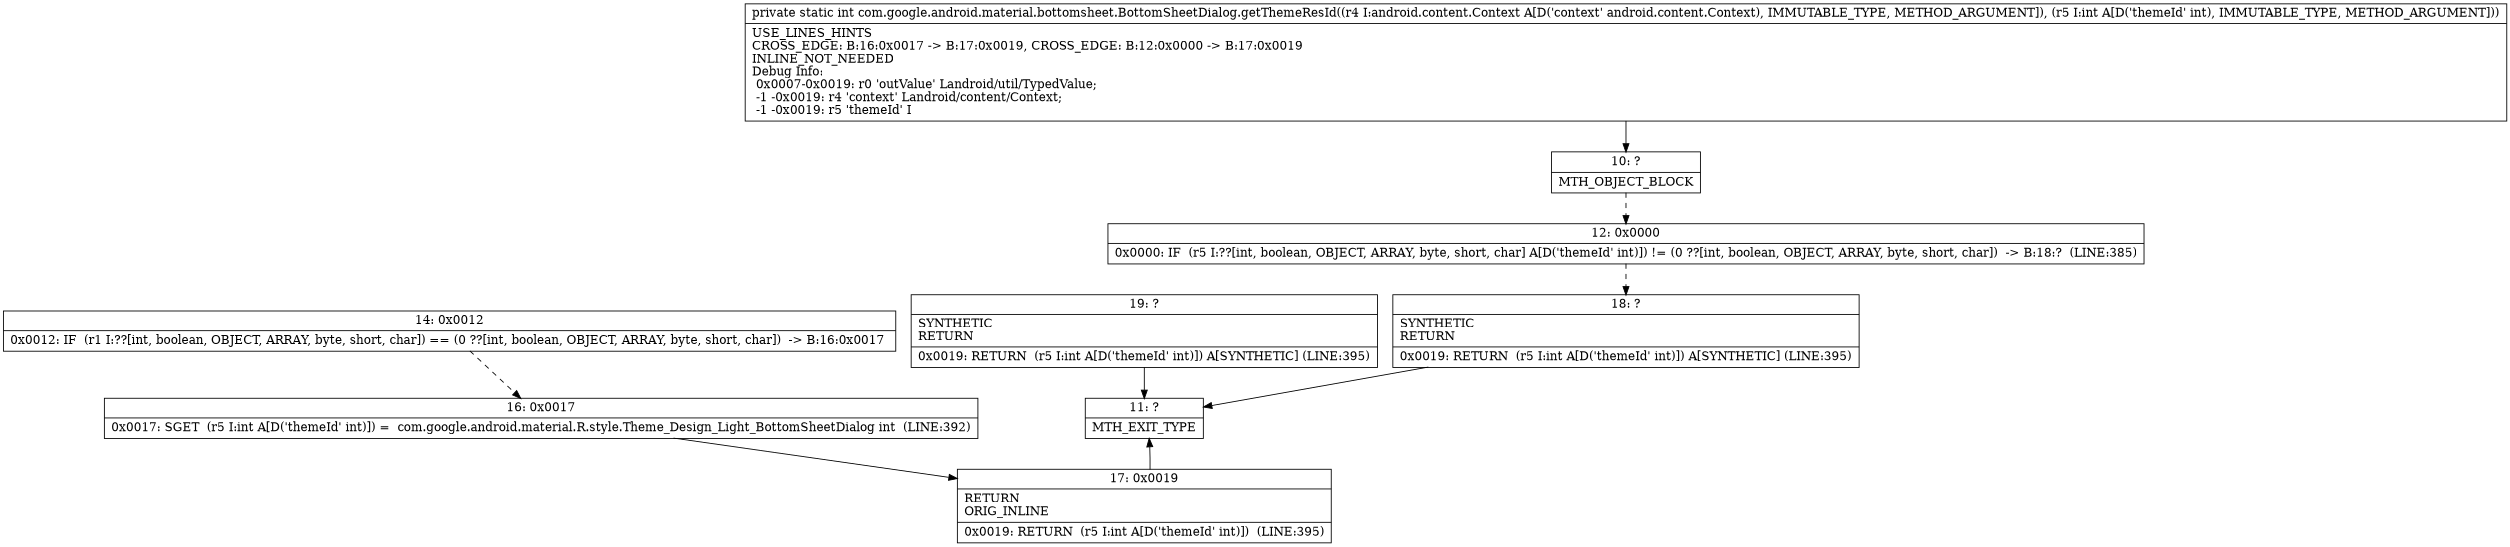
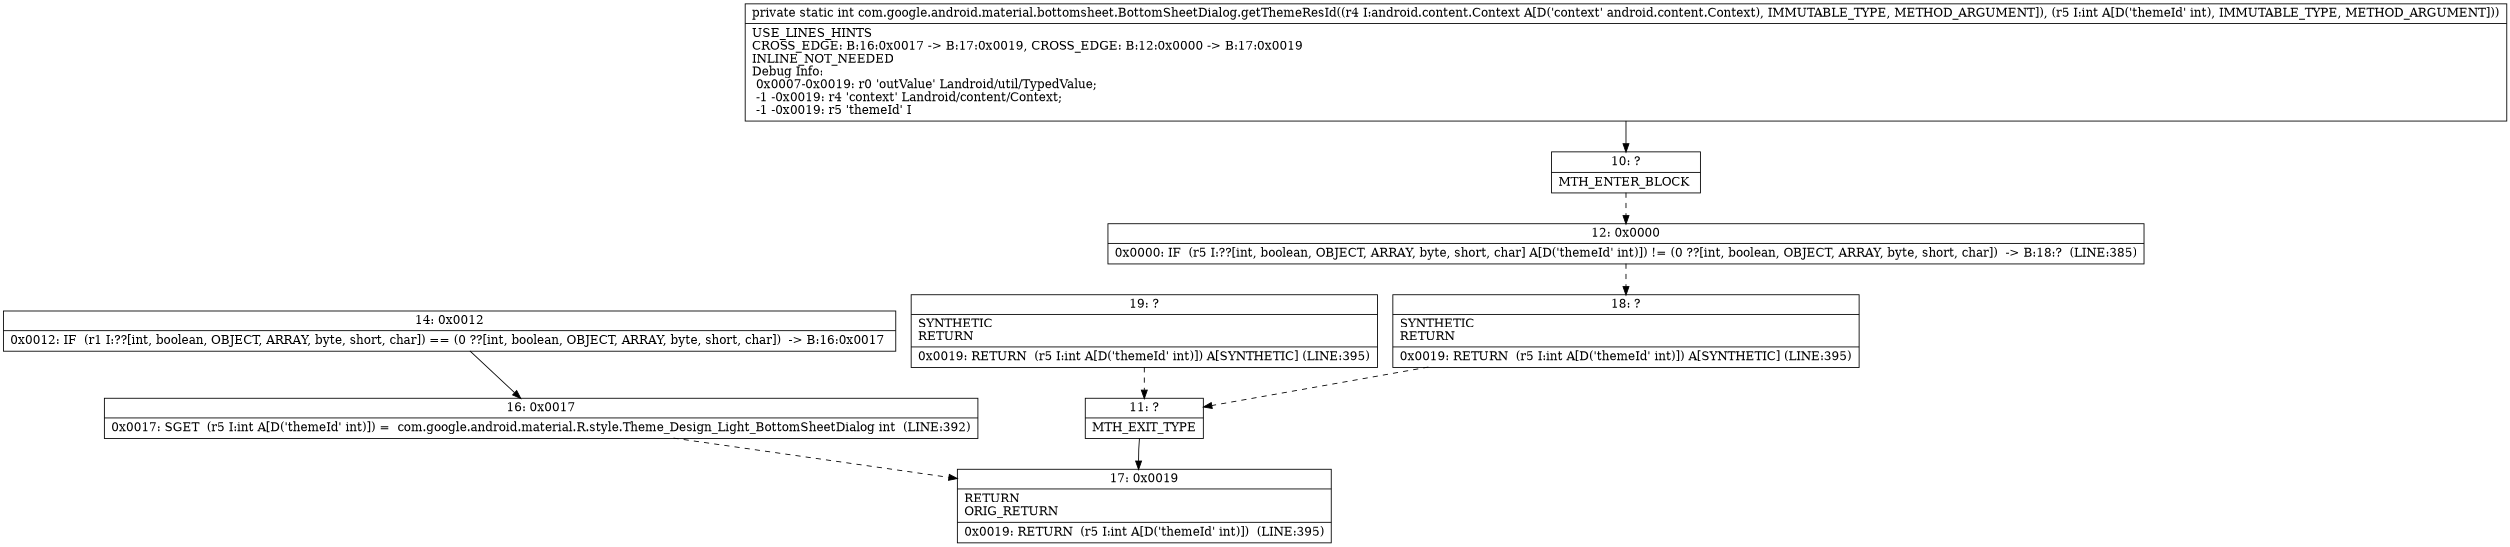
(1626, 182) -> (1624, 182)
(492, 372) -> (492, 372)
(1144, 379) -> (1144, 379)
(1320, 386) -> (1320, 386)
(811, 458) -> (811, 458)
(1150, 458) -> (1139, 450)
(1007, 512) -> (1011, 512)
